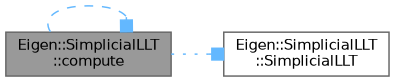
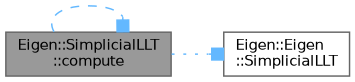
(306, 54) -> (287, 54)
